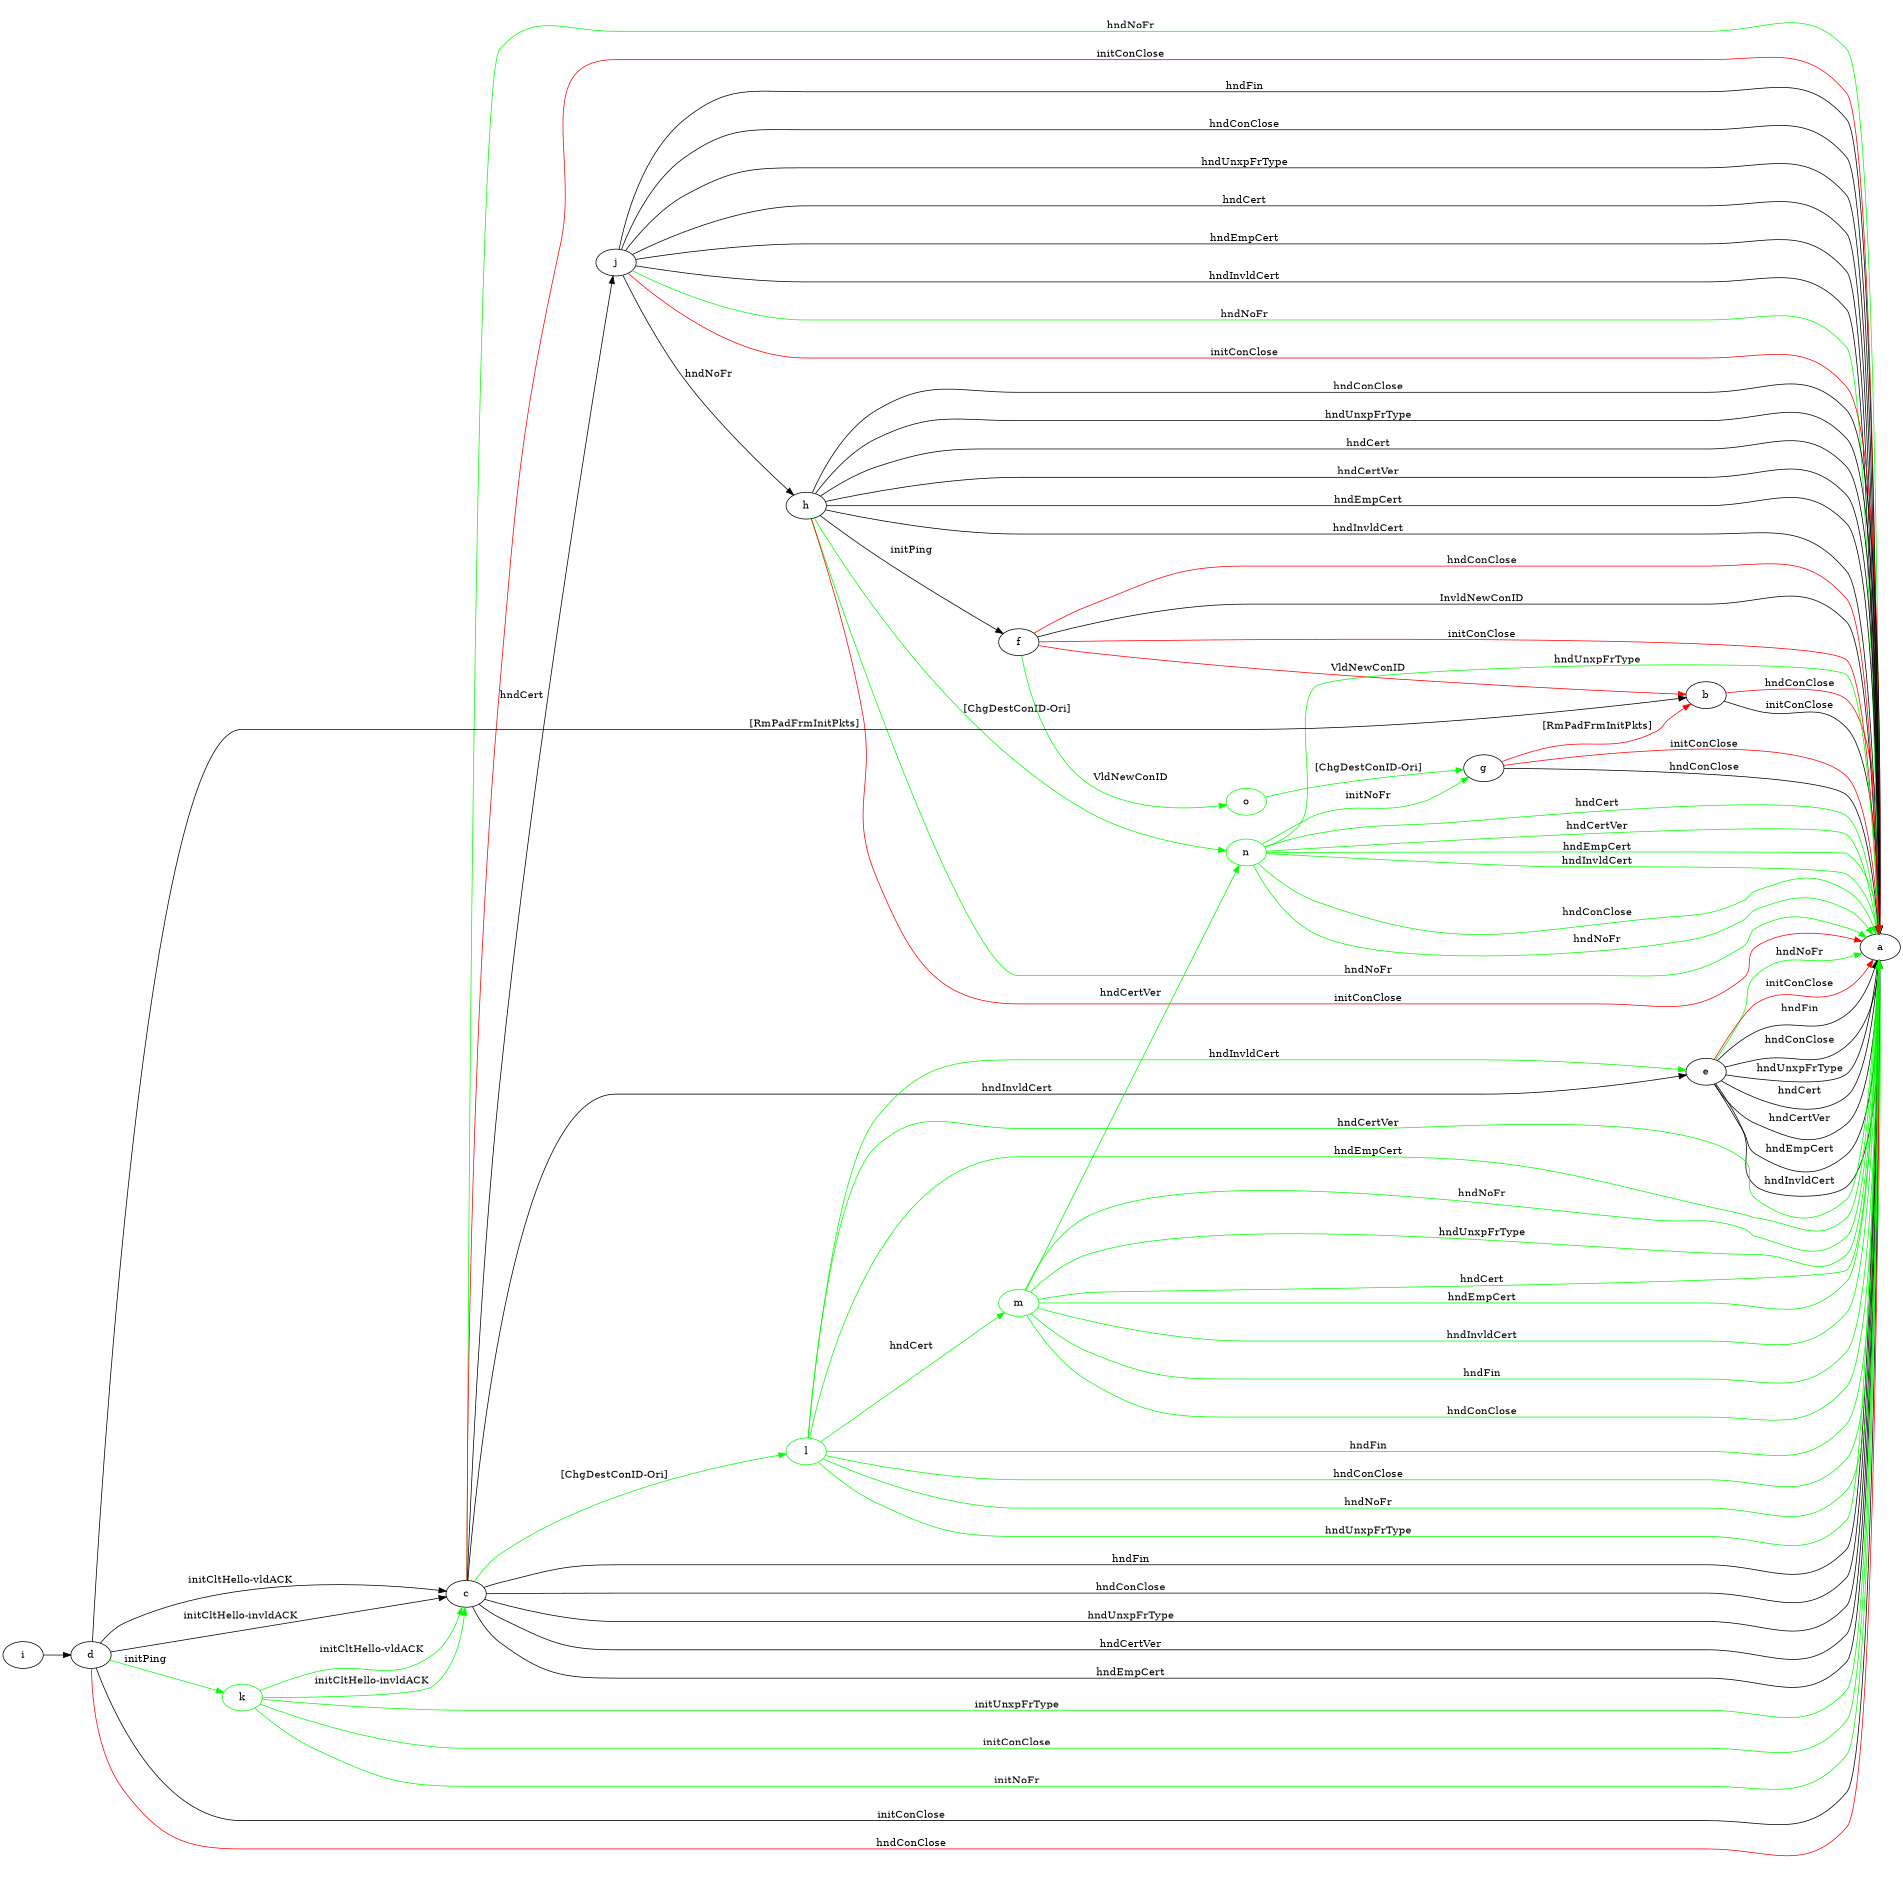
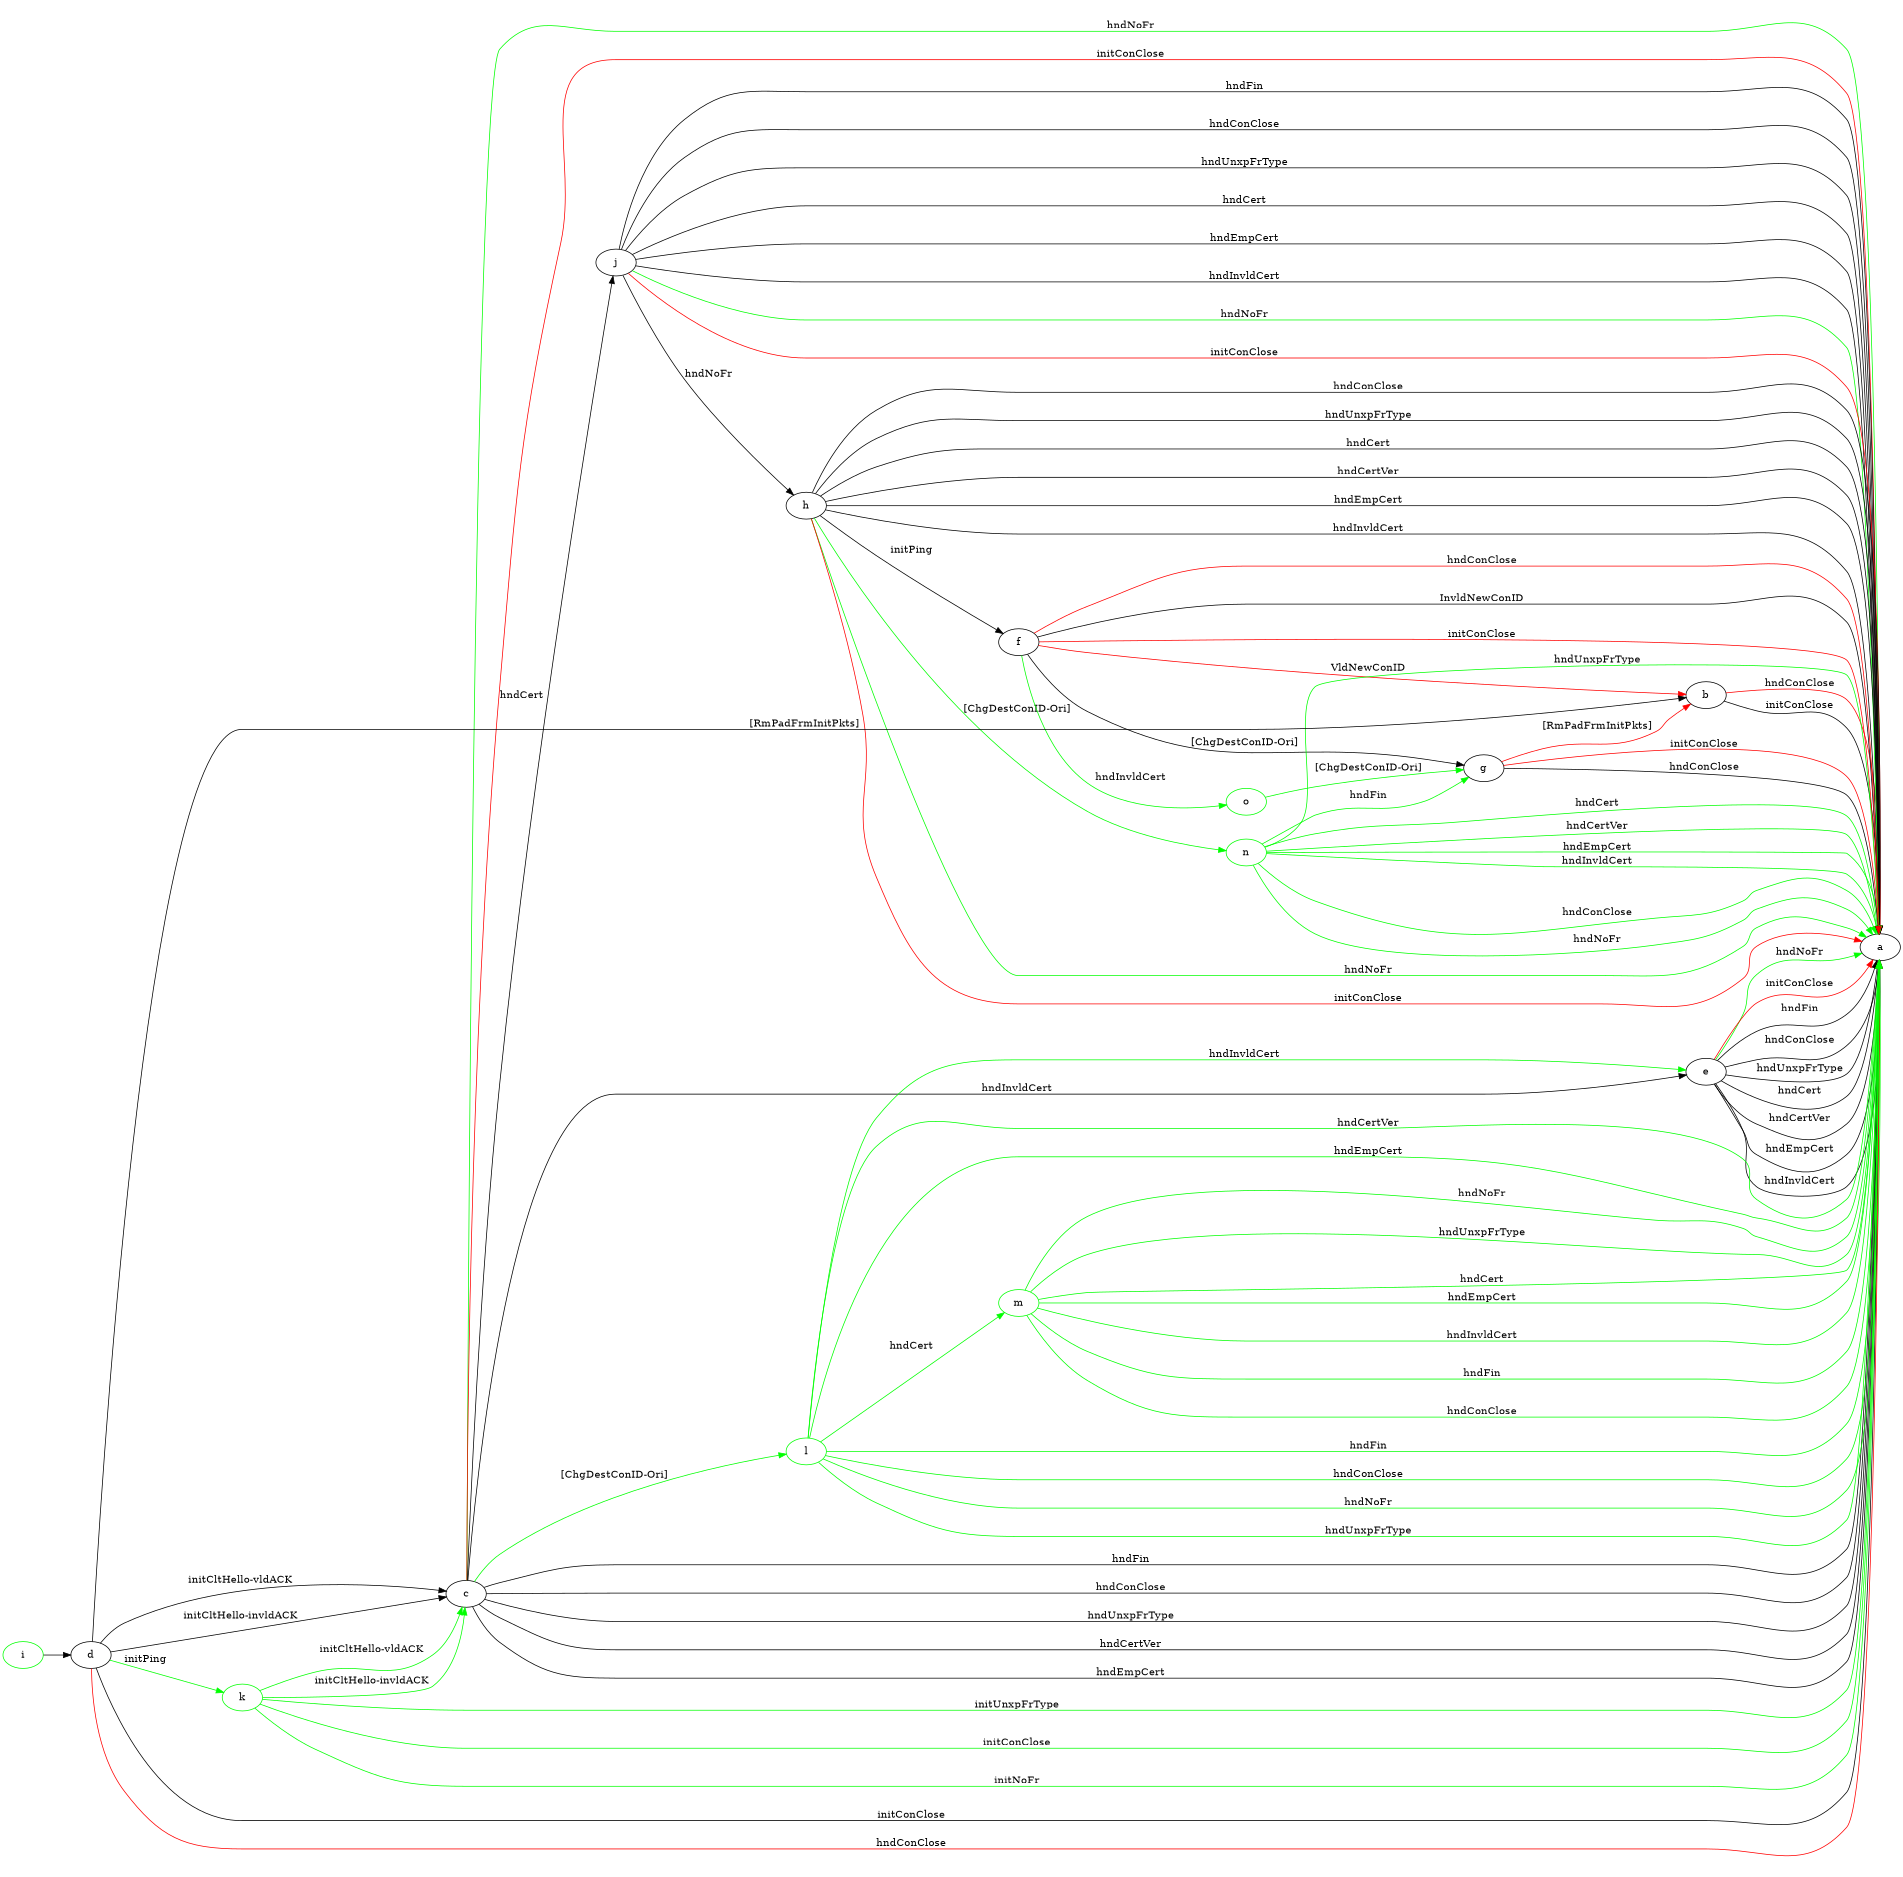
none -> (1227, 752)
(1133, 778) -> (1133, 778)
(1370, 795) -> (1370, 795)
(1131, 1081) -> none
(23, 1655) -> (23, 1655)
